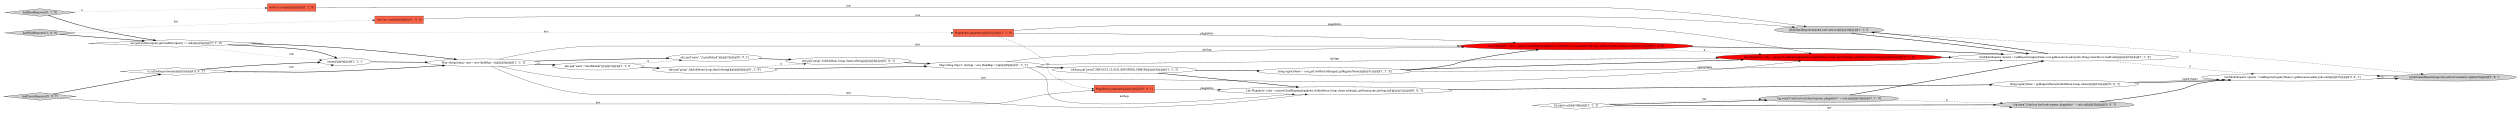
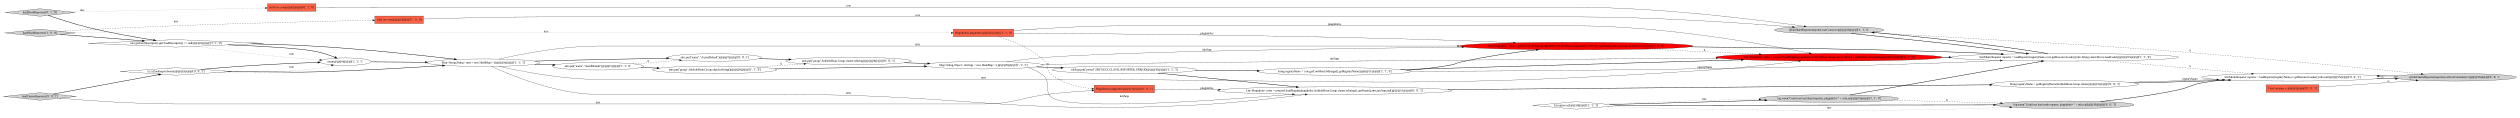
(82, 10) -> (82, 10)
(216, 24) -> (216, 24)
none -> (2292, 89)
